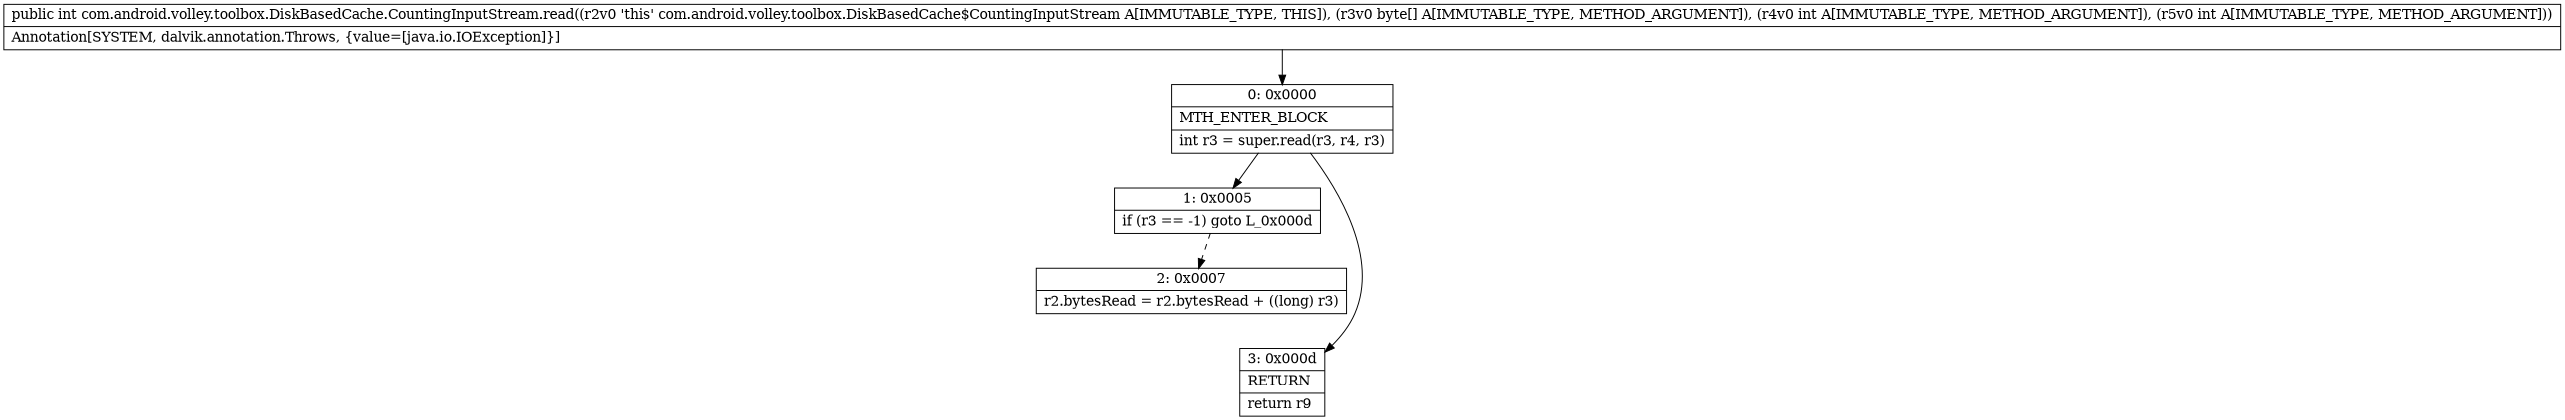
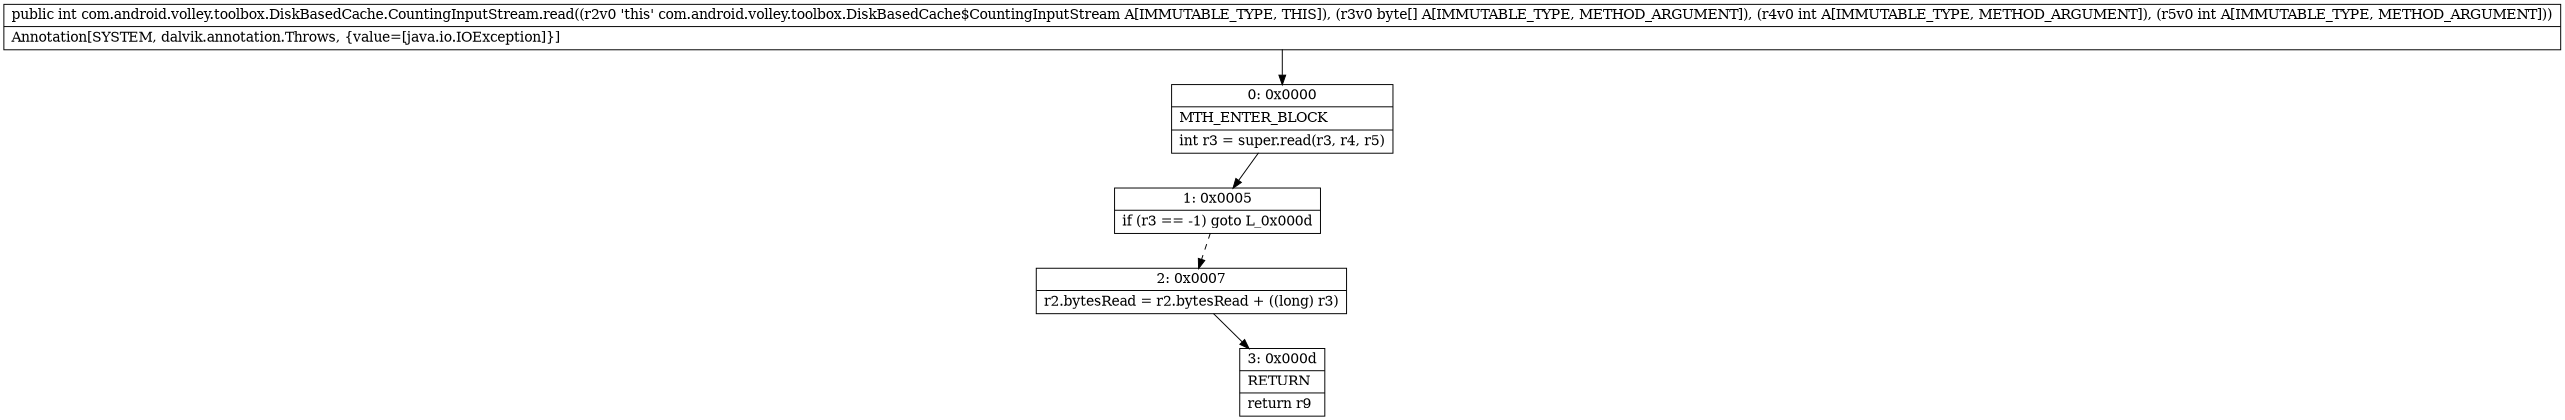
(1282, 141) -> (1282, 141)
(1359, 247) -> (1228, 328)
